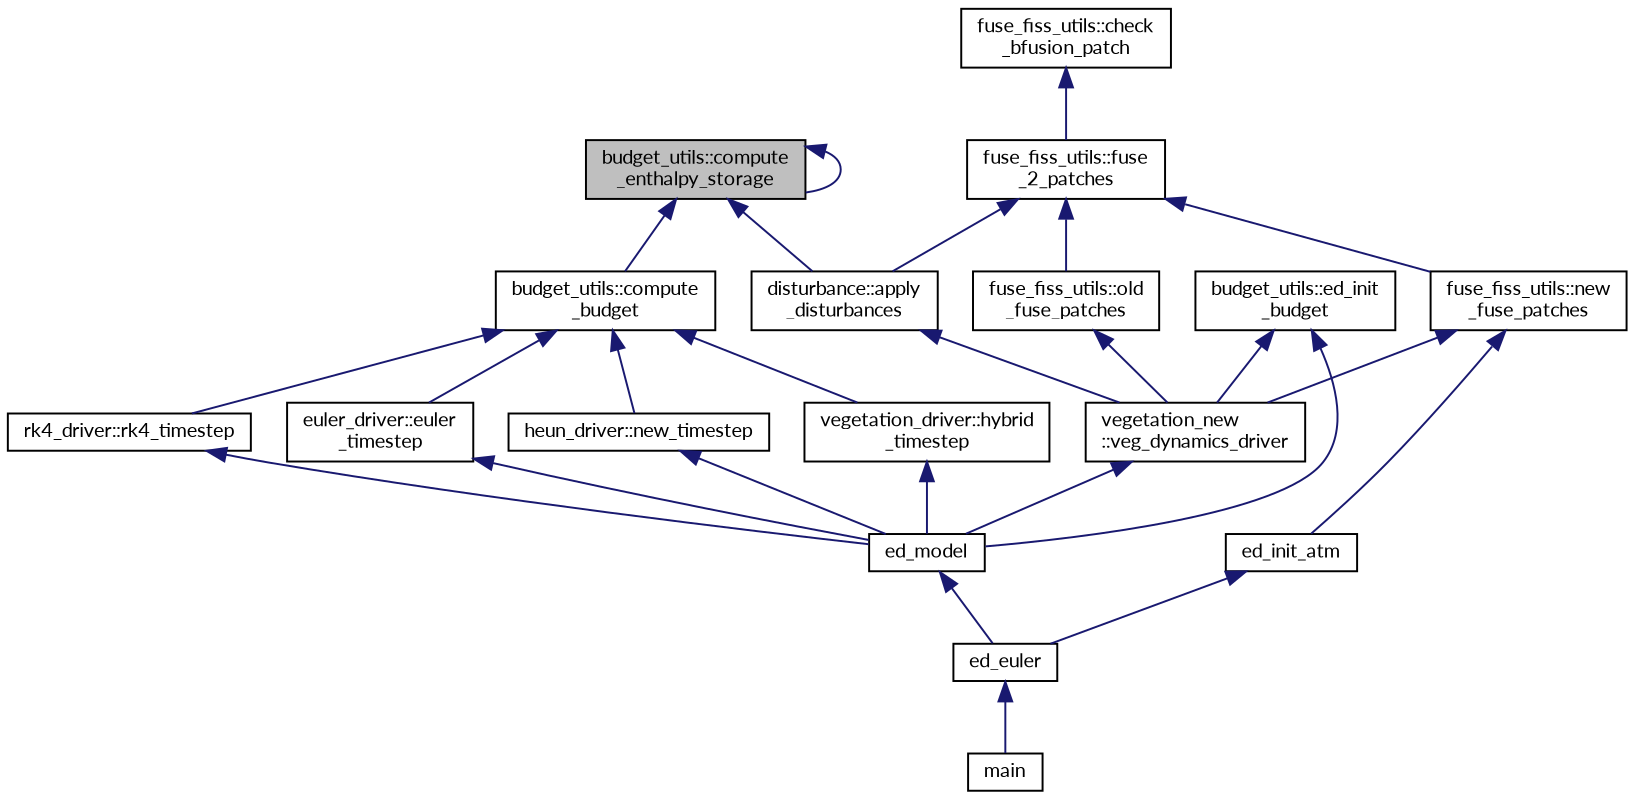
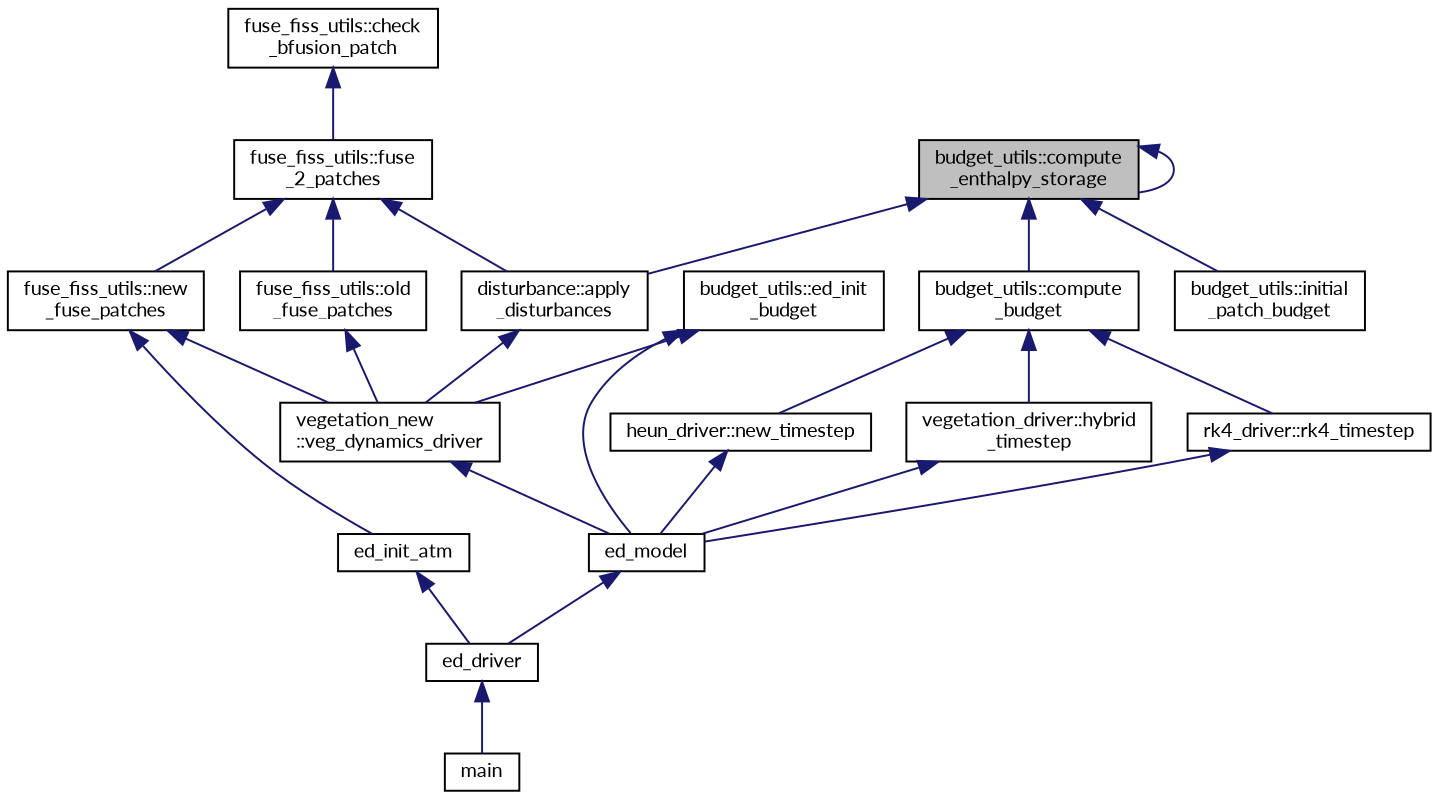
none -> (1270, 301)
(380, 432) -> none
(1005, 662) -> (482, 662)
